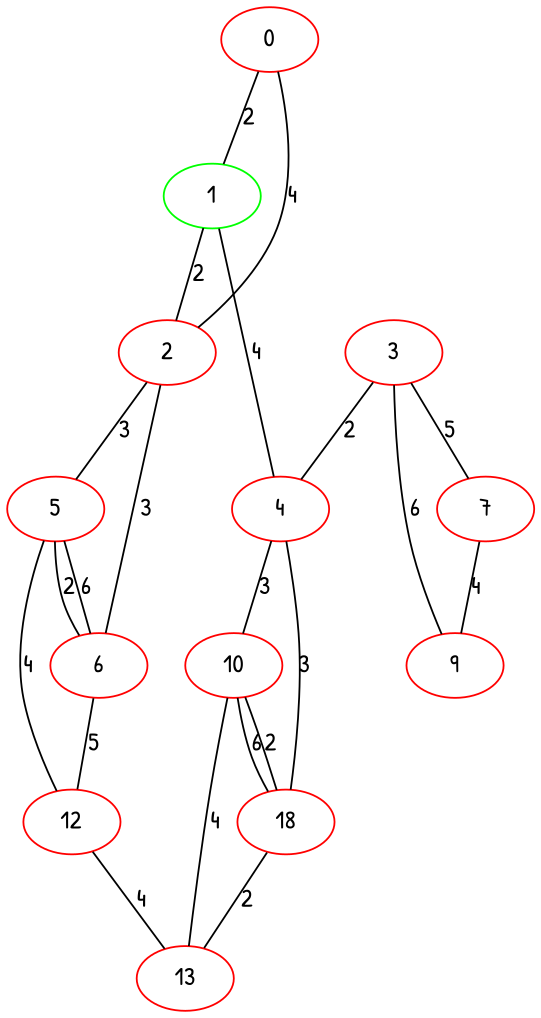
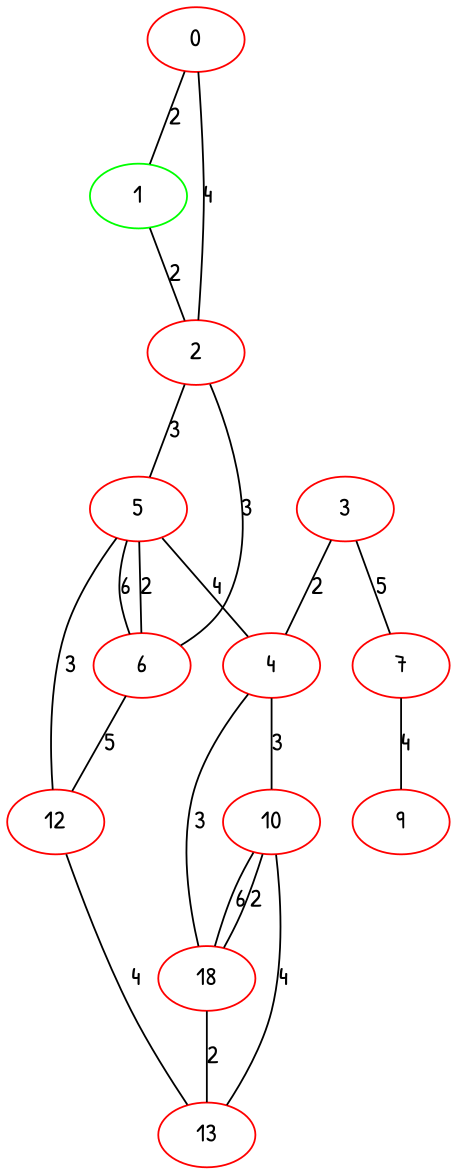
(246, 353) -> (205, 587)
(405, 512) -> none
(29, 665) -> (71, 665)
